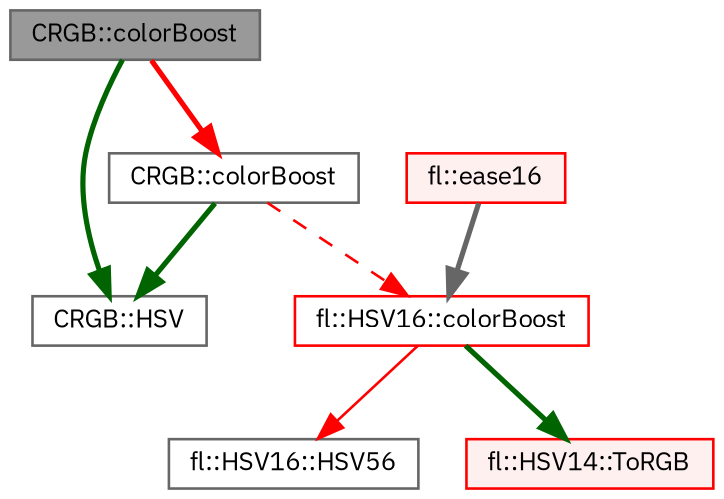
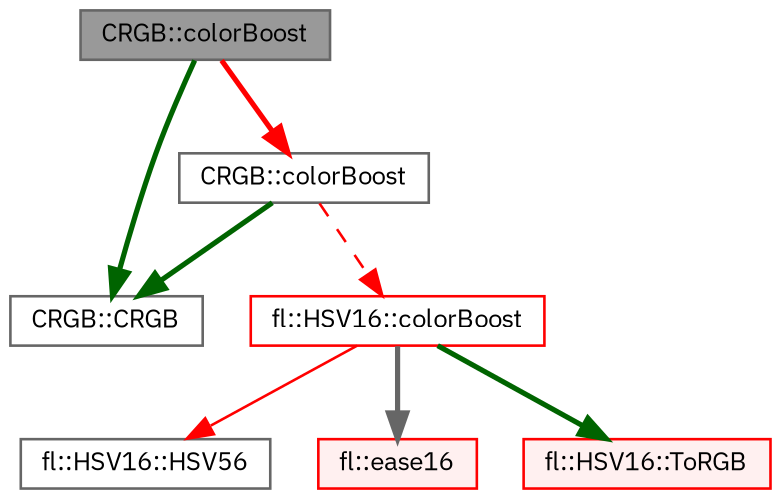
(468, 237) -> (398, 380)
(120, 321) -> (107, 321)
(590, 464) -> (647, 464)
